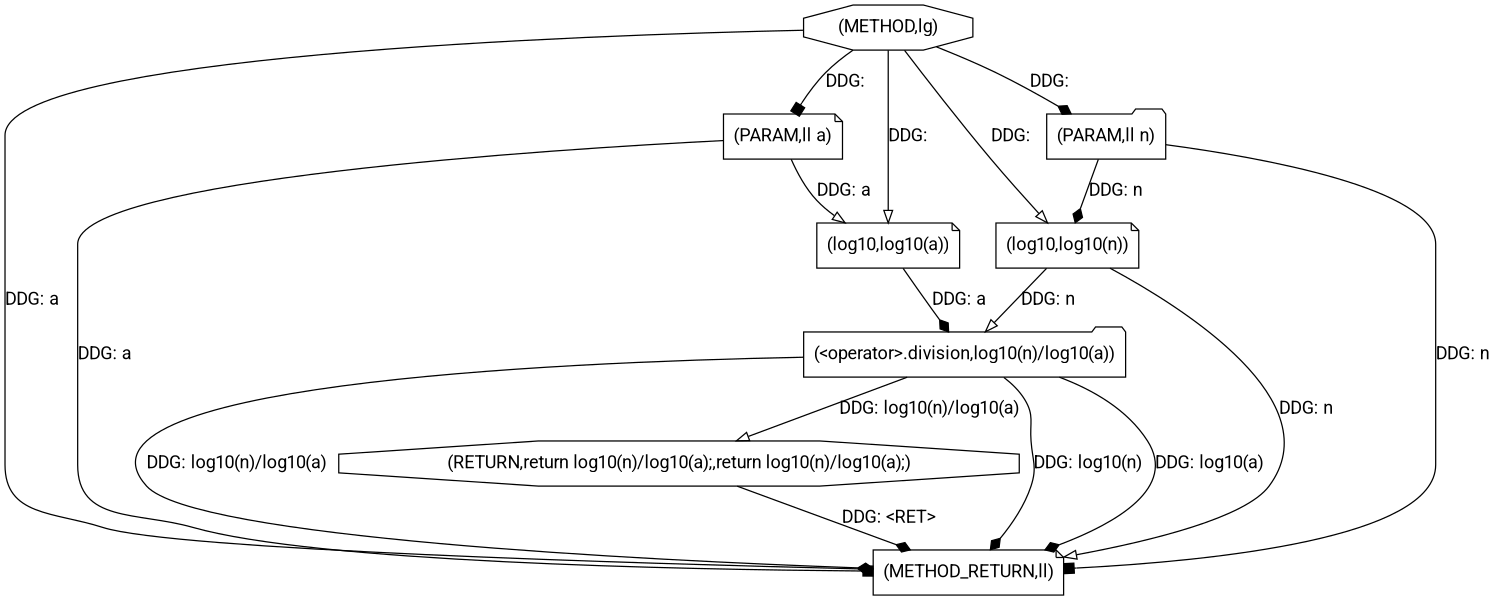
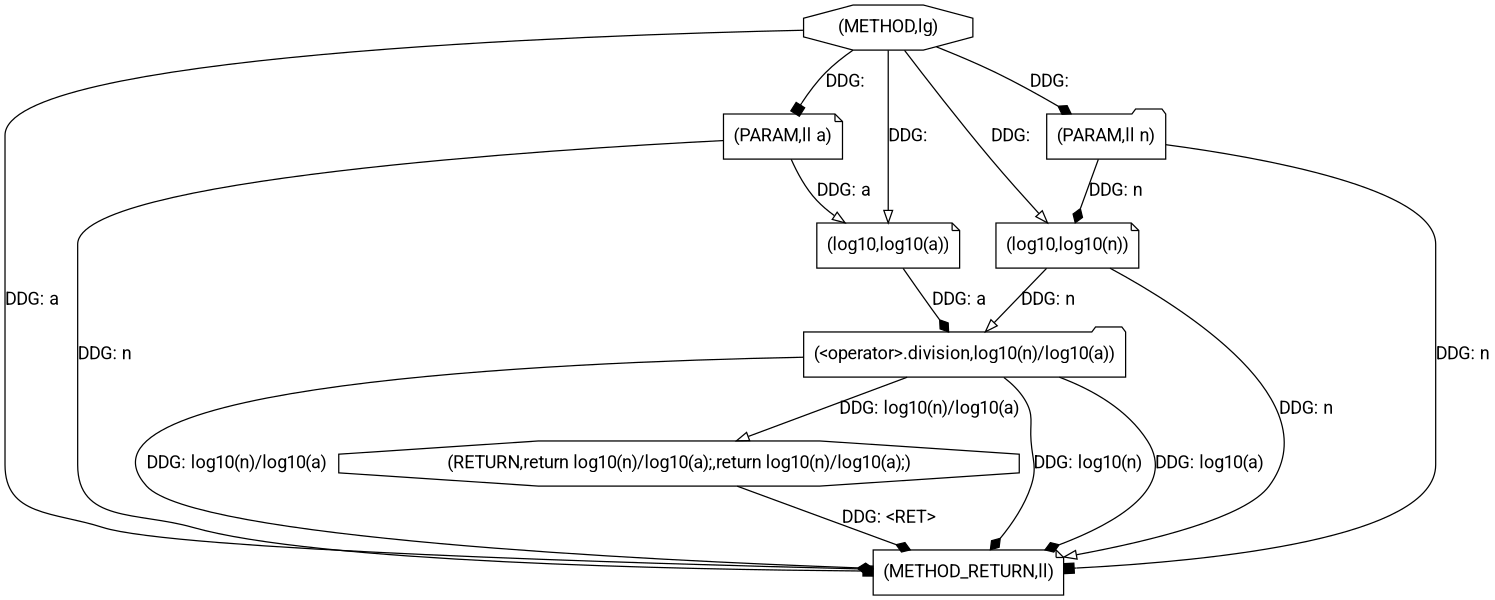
(105, 355) -> (105, 355)
